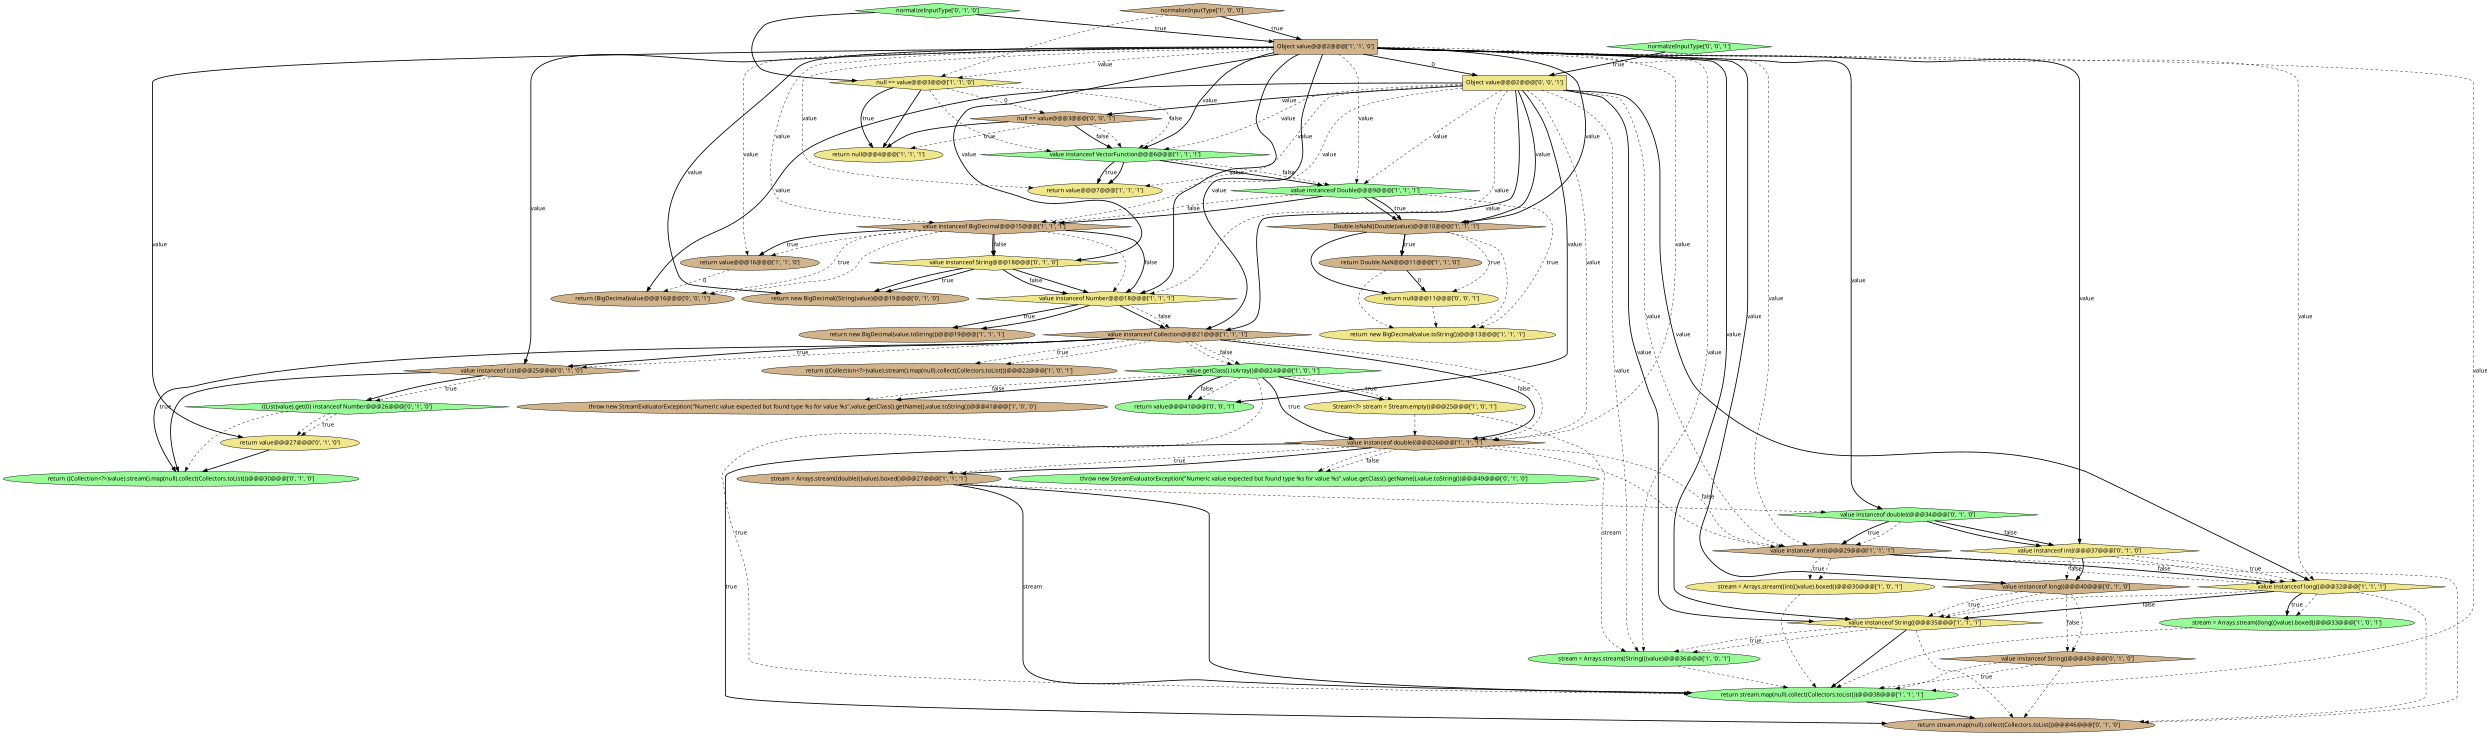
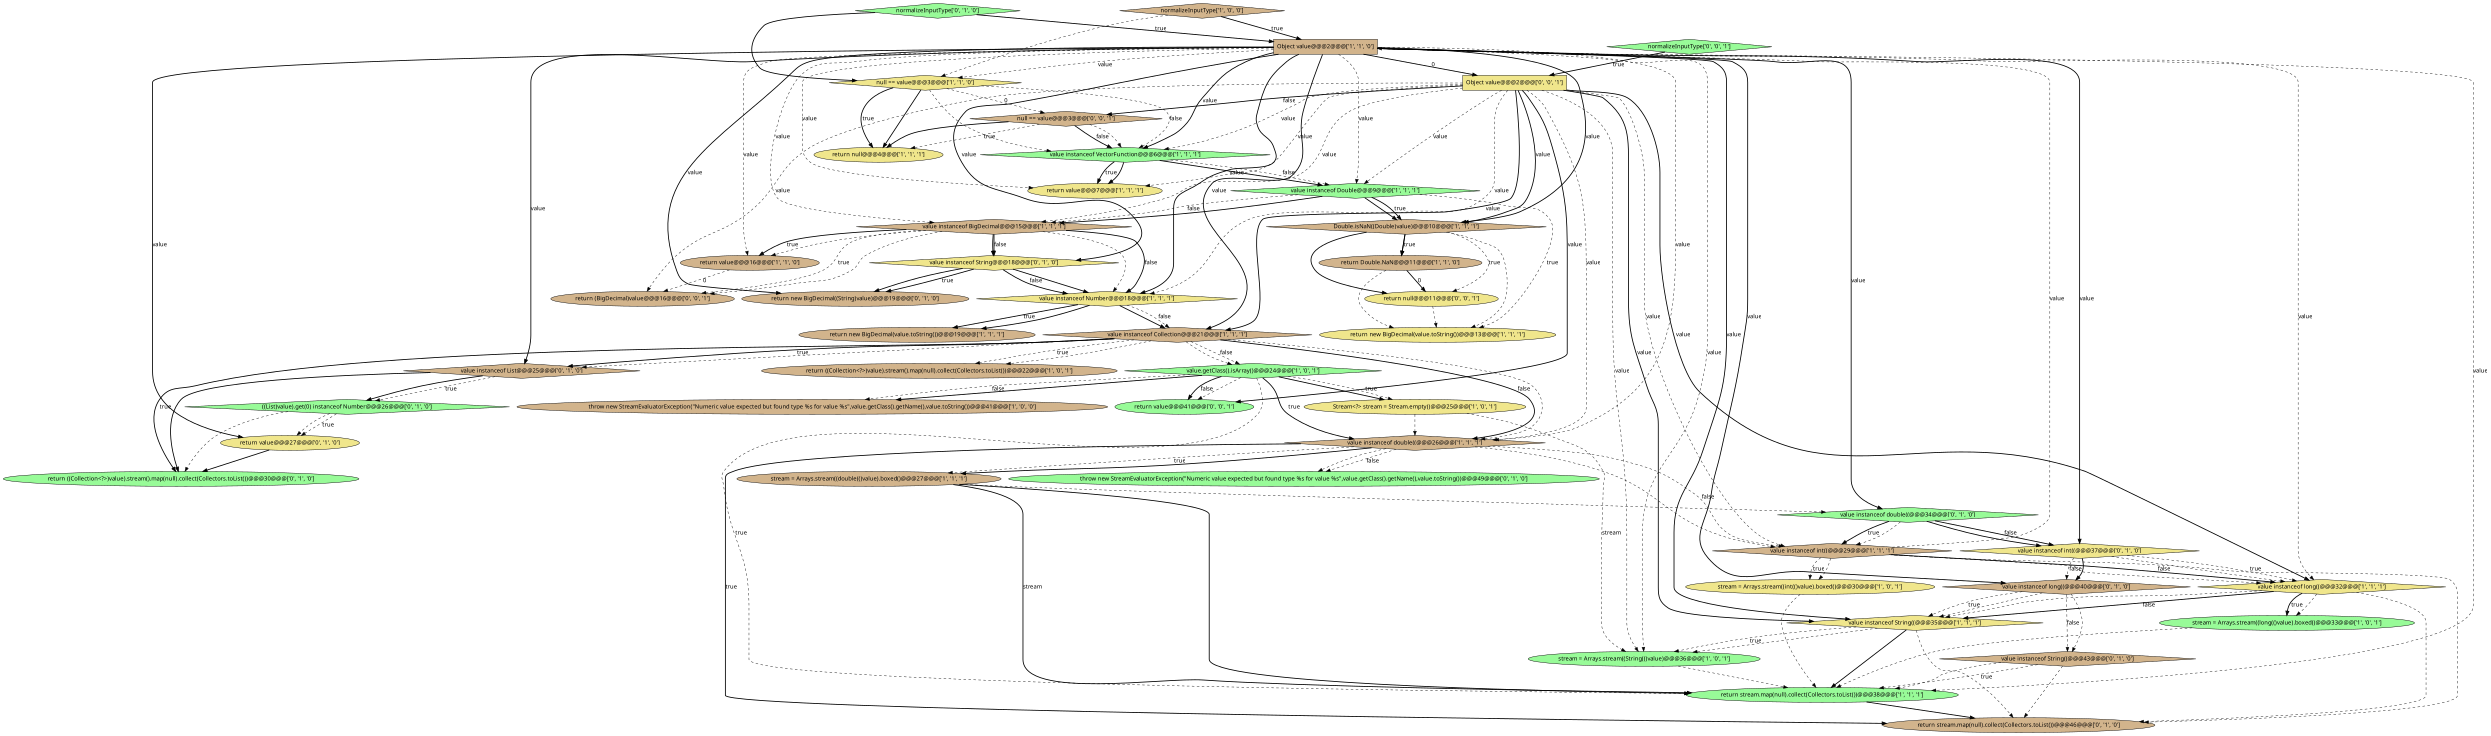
(1024, 93) -> (1024, 93)
(1290, 101) -> (1290, 101)
(1769, 122) -> (2017, 68)
